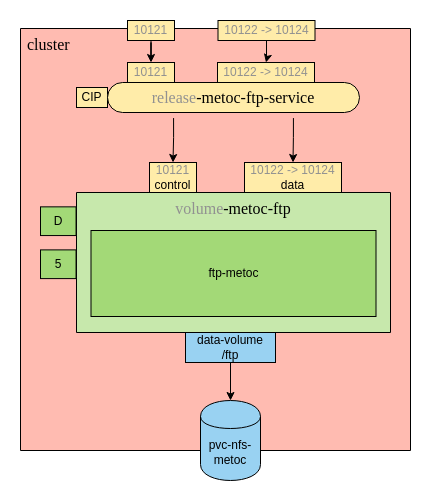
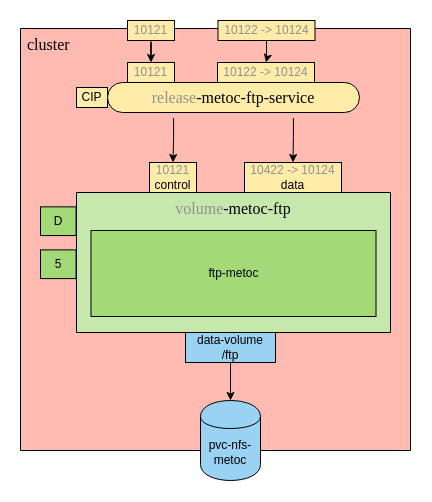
(293, 178) -> (293, 178)
